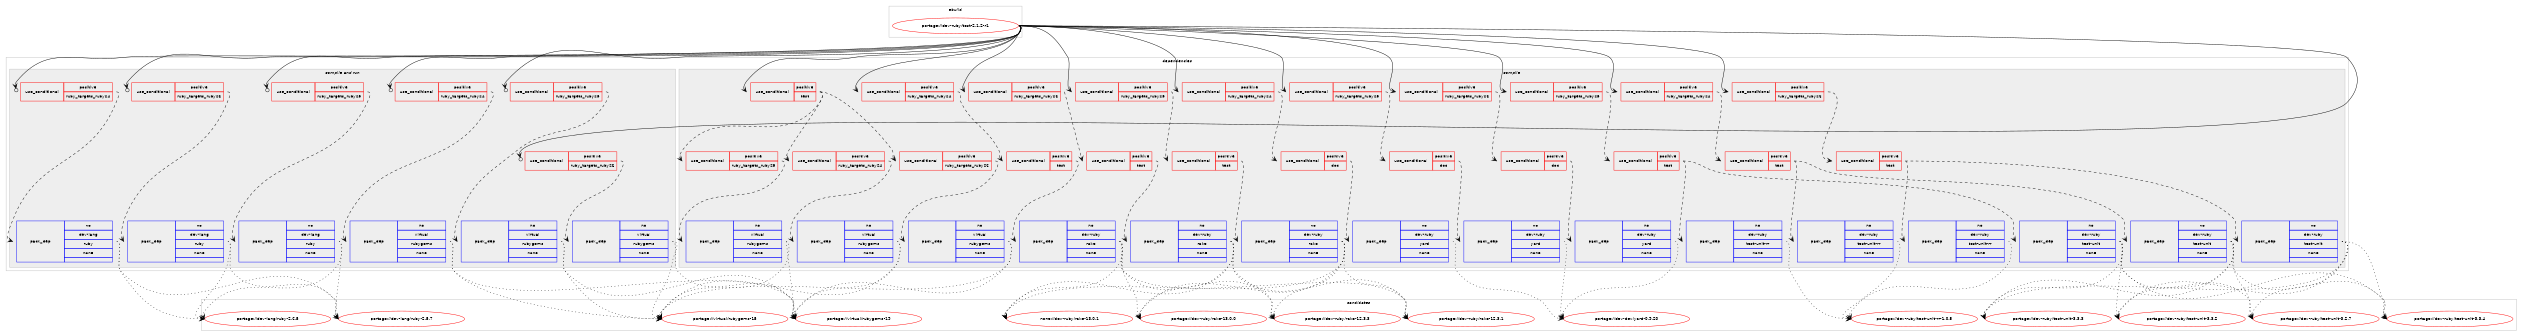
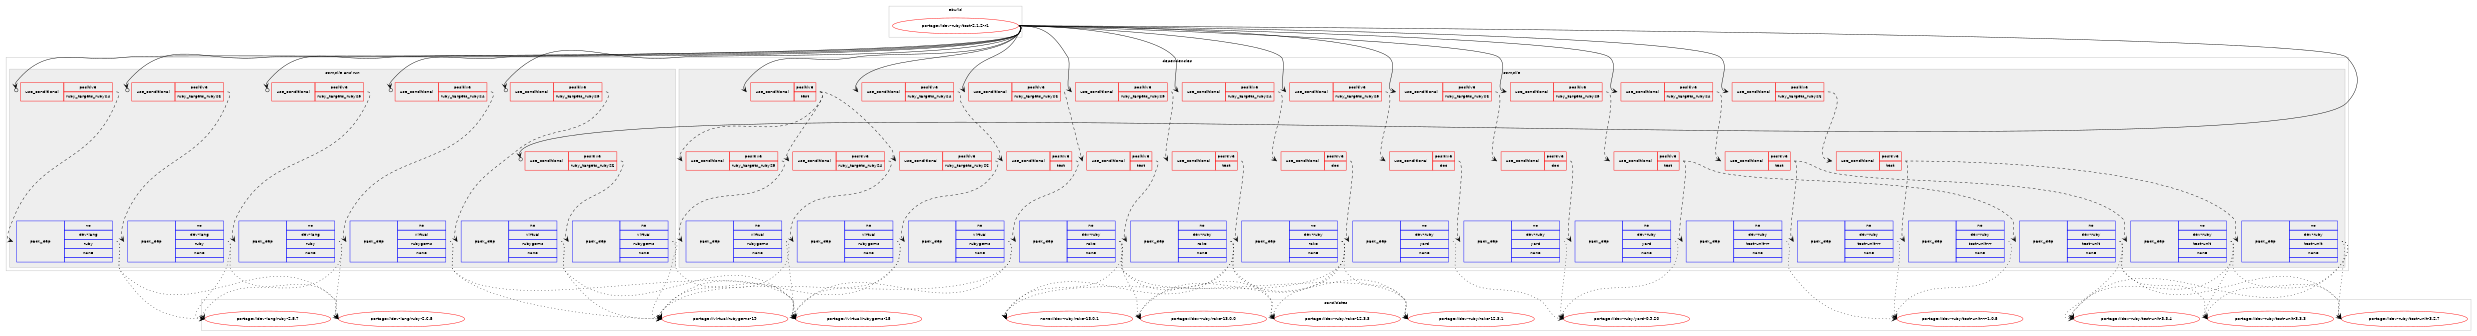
(1627, 319) -> (1627, 319)
(2182, 319) -> none
